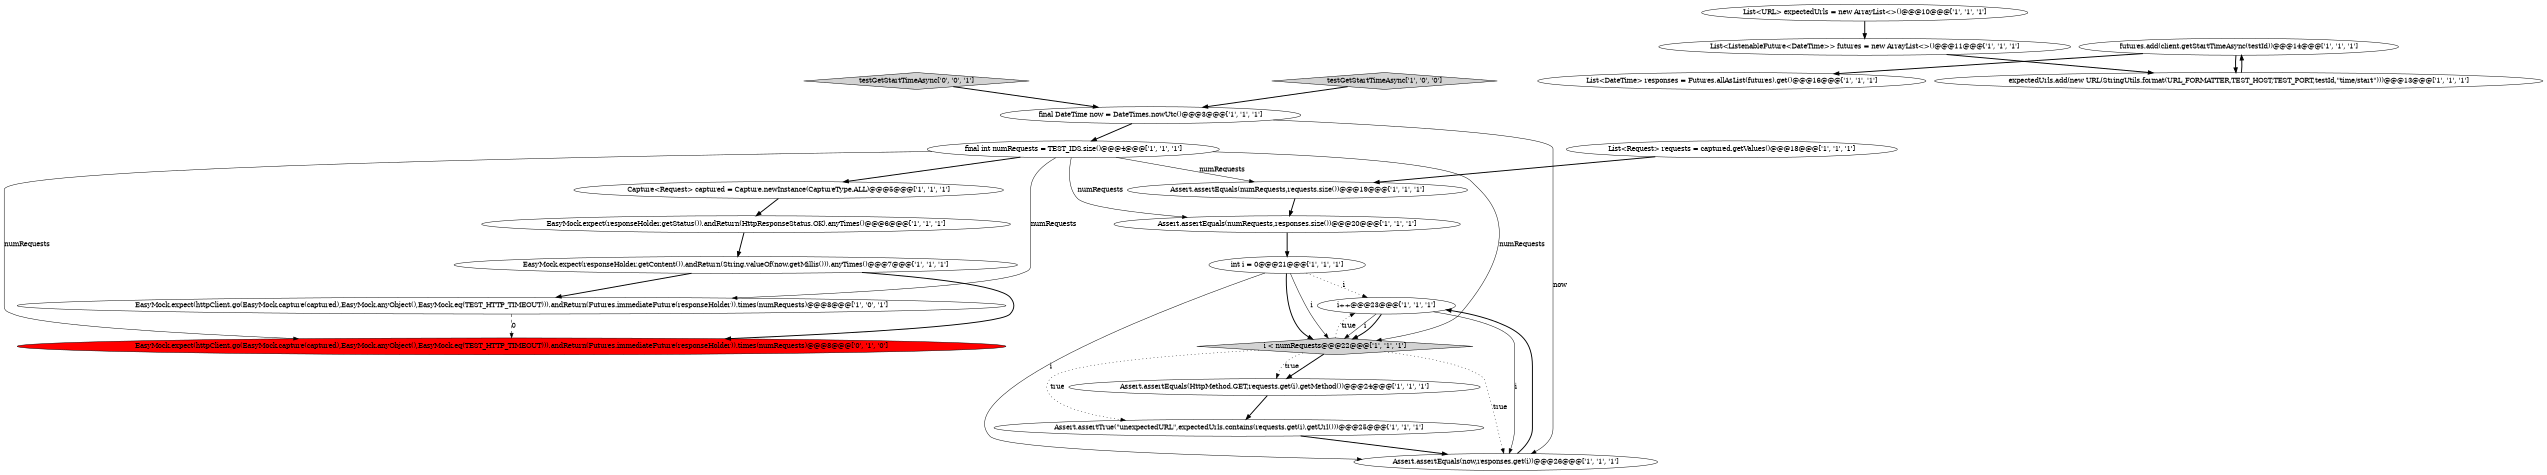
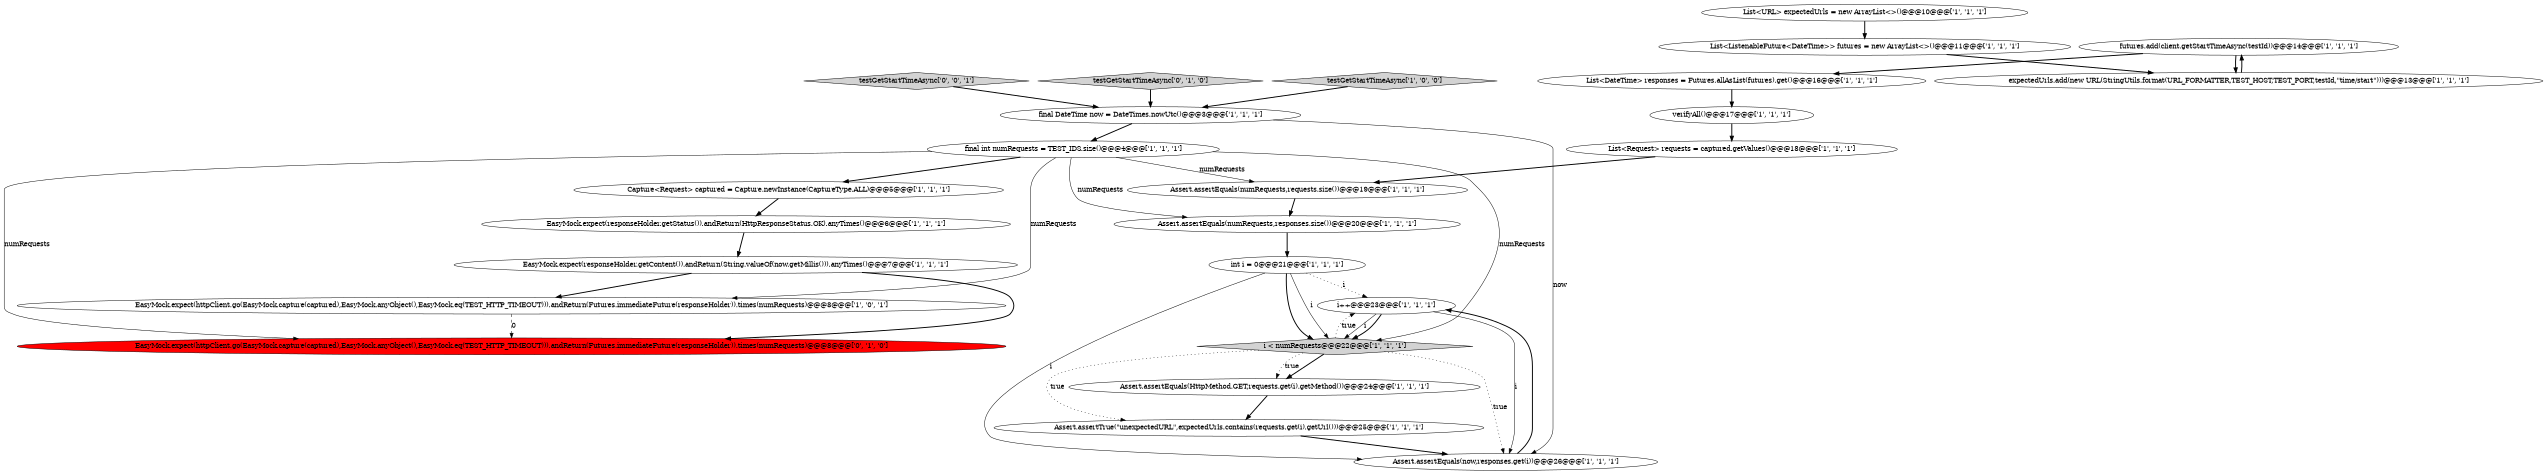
none -> (1150, 81)
none -> (1732, 115)
